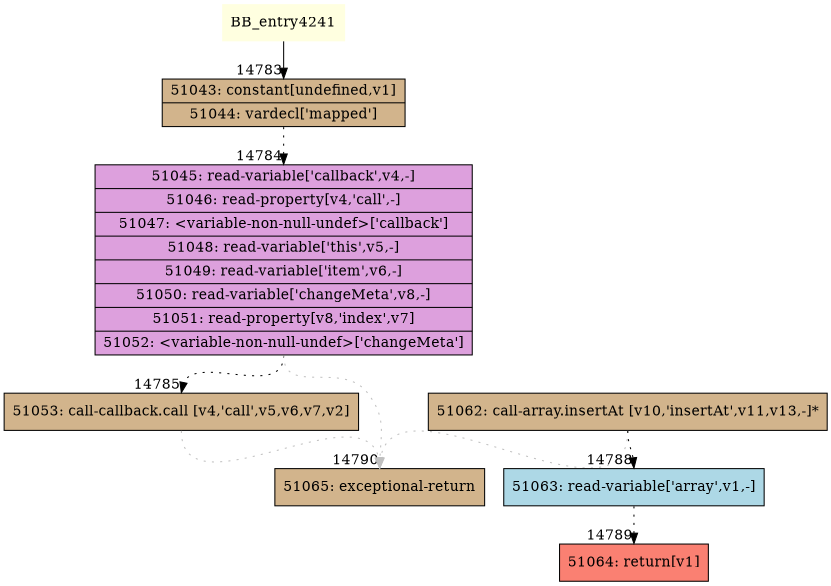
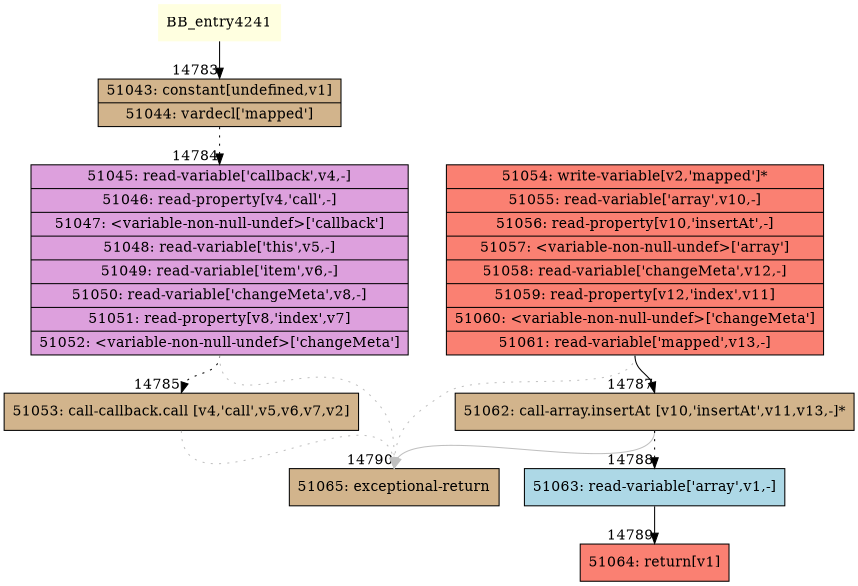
none -> (635, 260)
(509, 451) -> (529, 450)
(634, 520) -> (655, 520)
